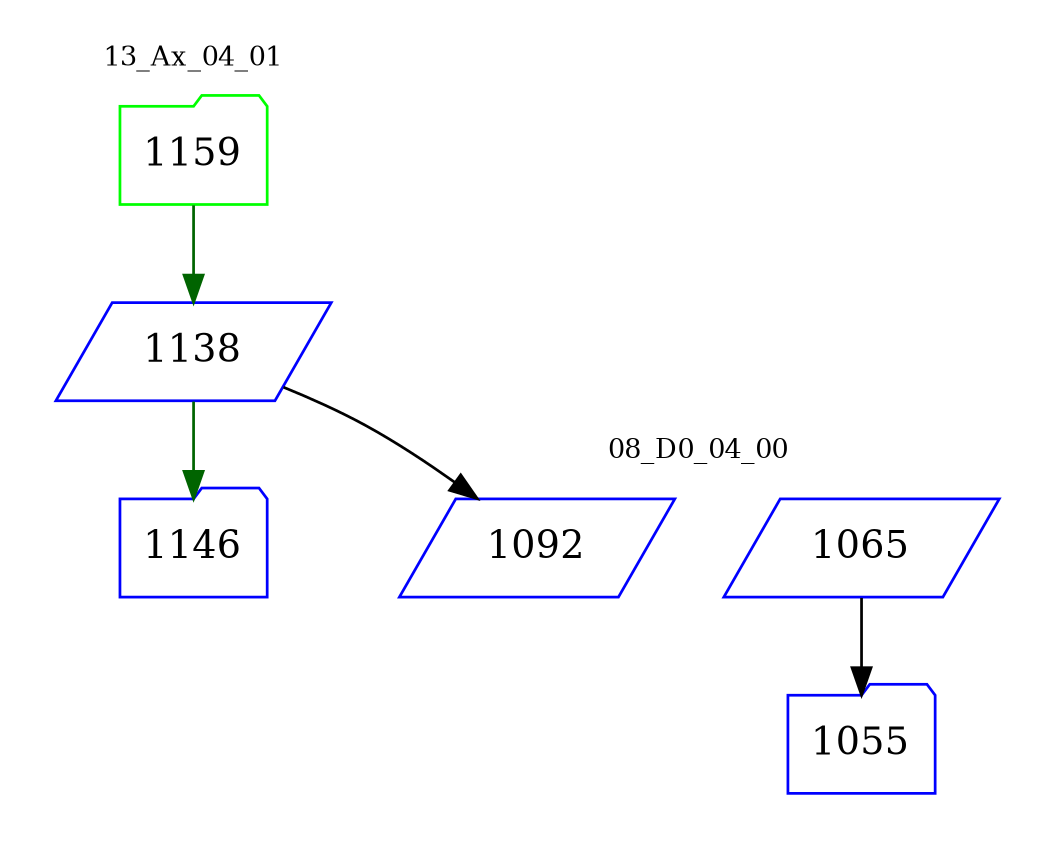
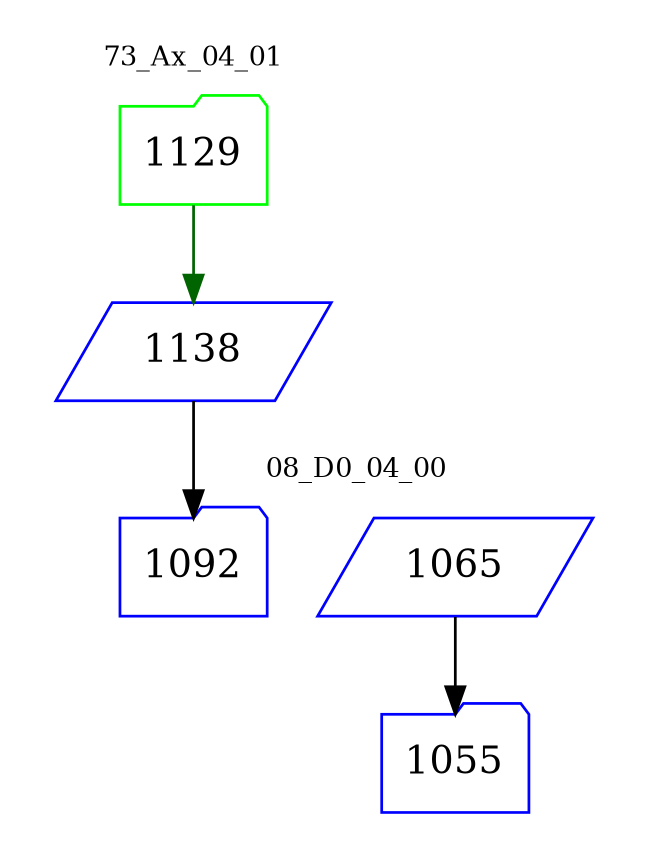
(194, 59) -> (194, 59)
(194, 155) -> (194, 155)
(194, 548) -> none
(537, 548) -> (194, 567)
